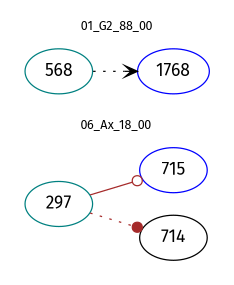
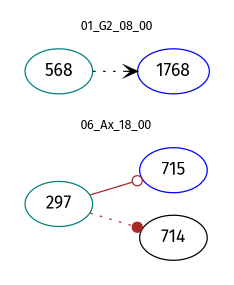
(117, 27) -> (117, 27)
